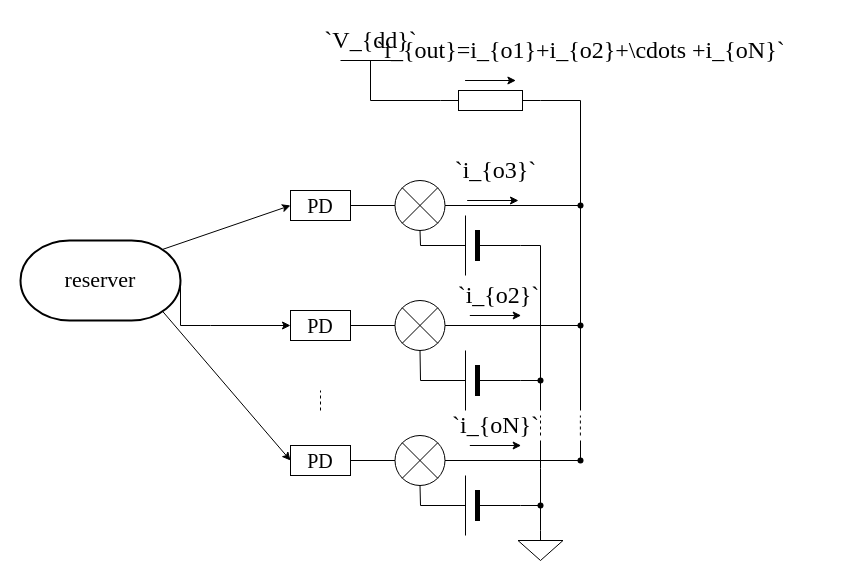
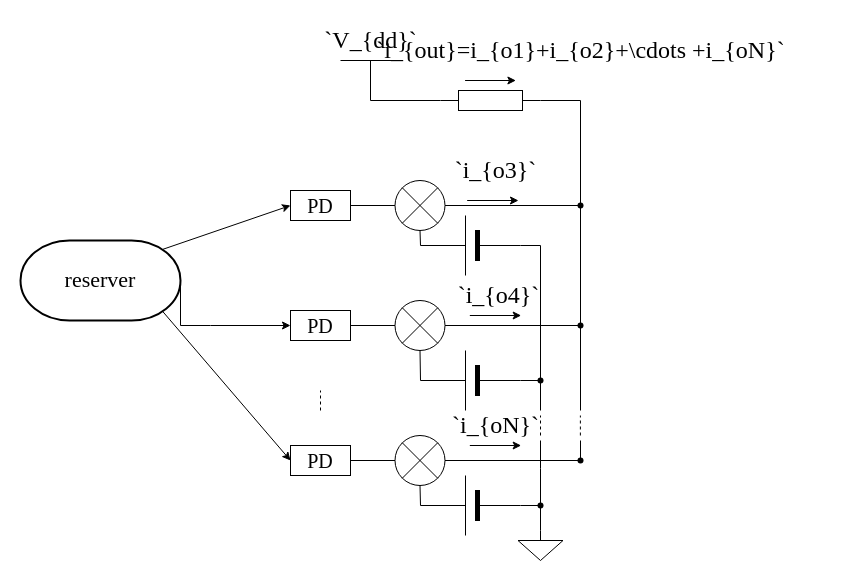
(499, 296) -> (499, 296)
